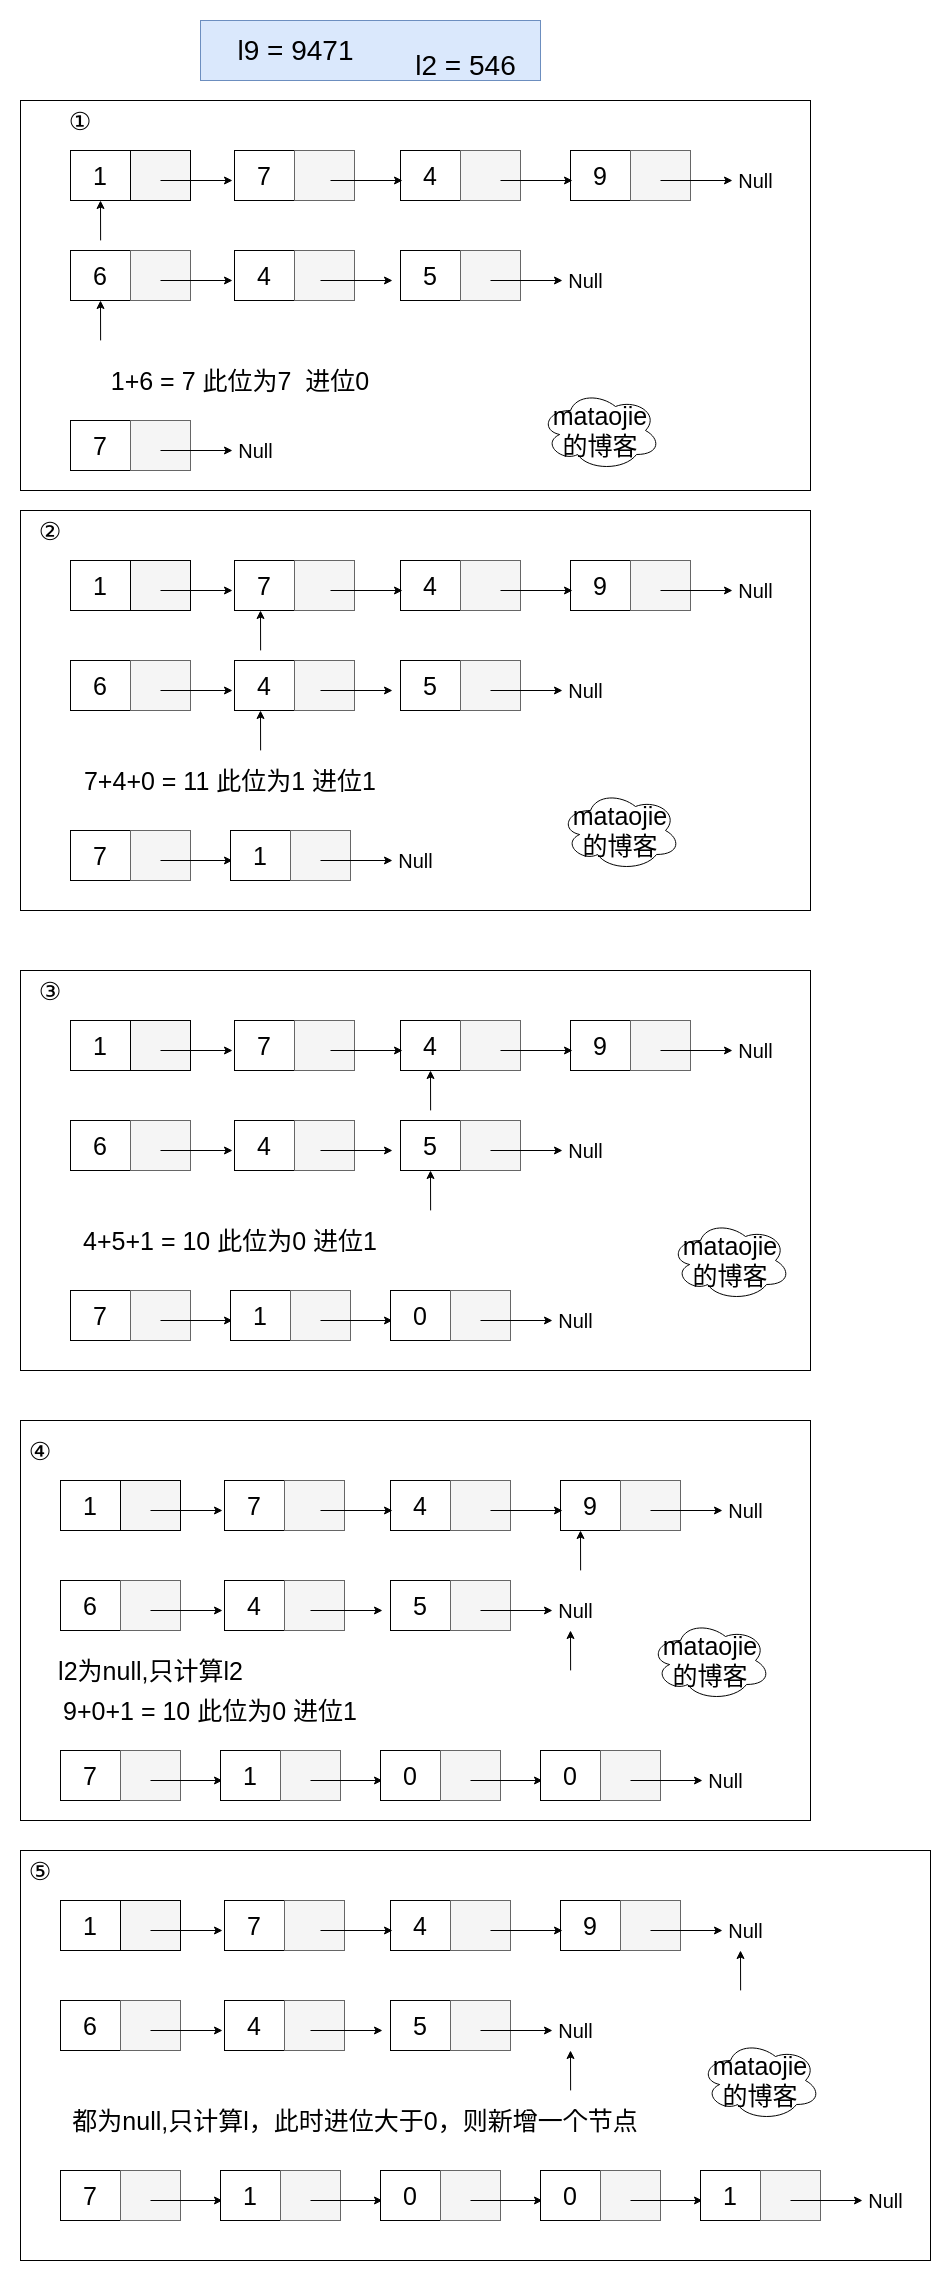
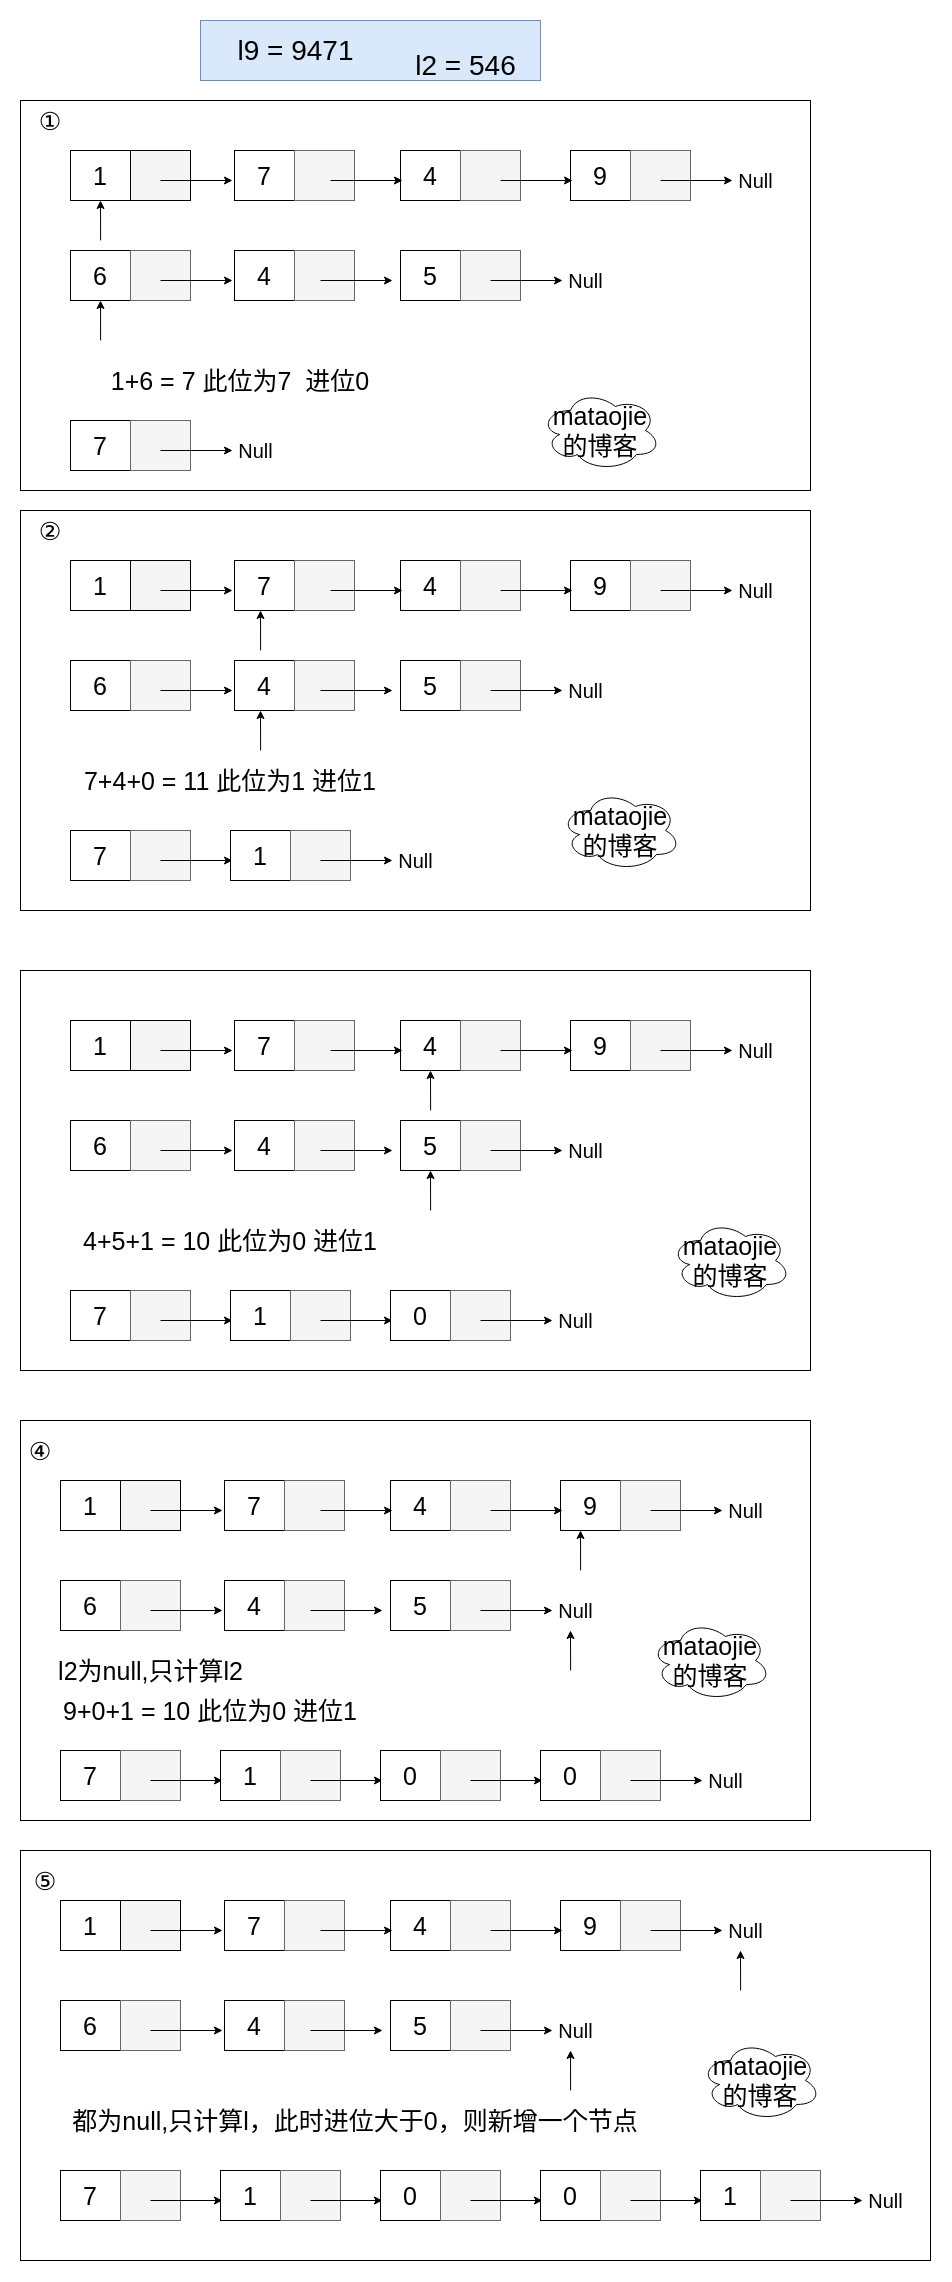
(81, 121) -> (51, 121)
(51, 991) -> none
(41, 1871) -> (46, 1881)
